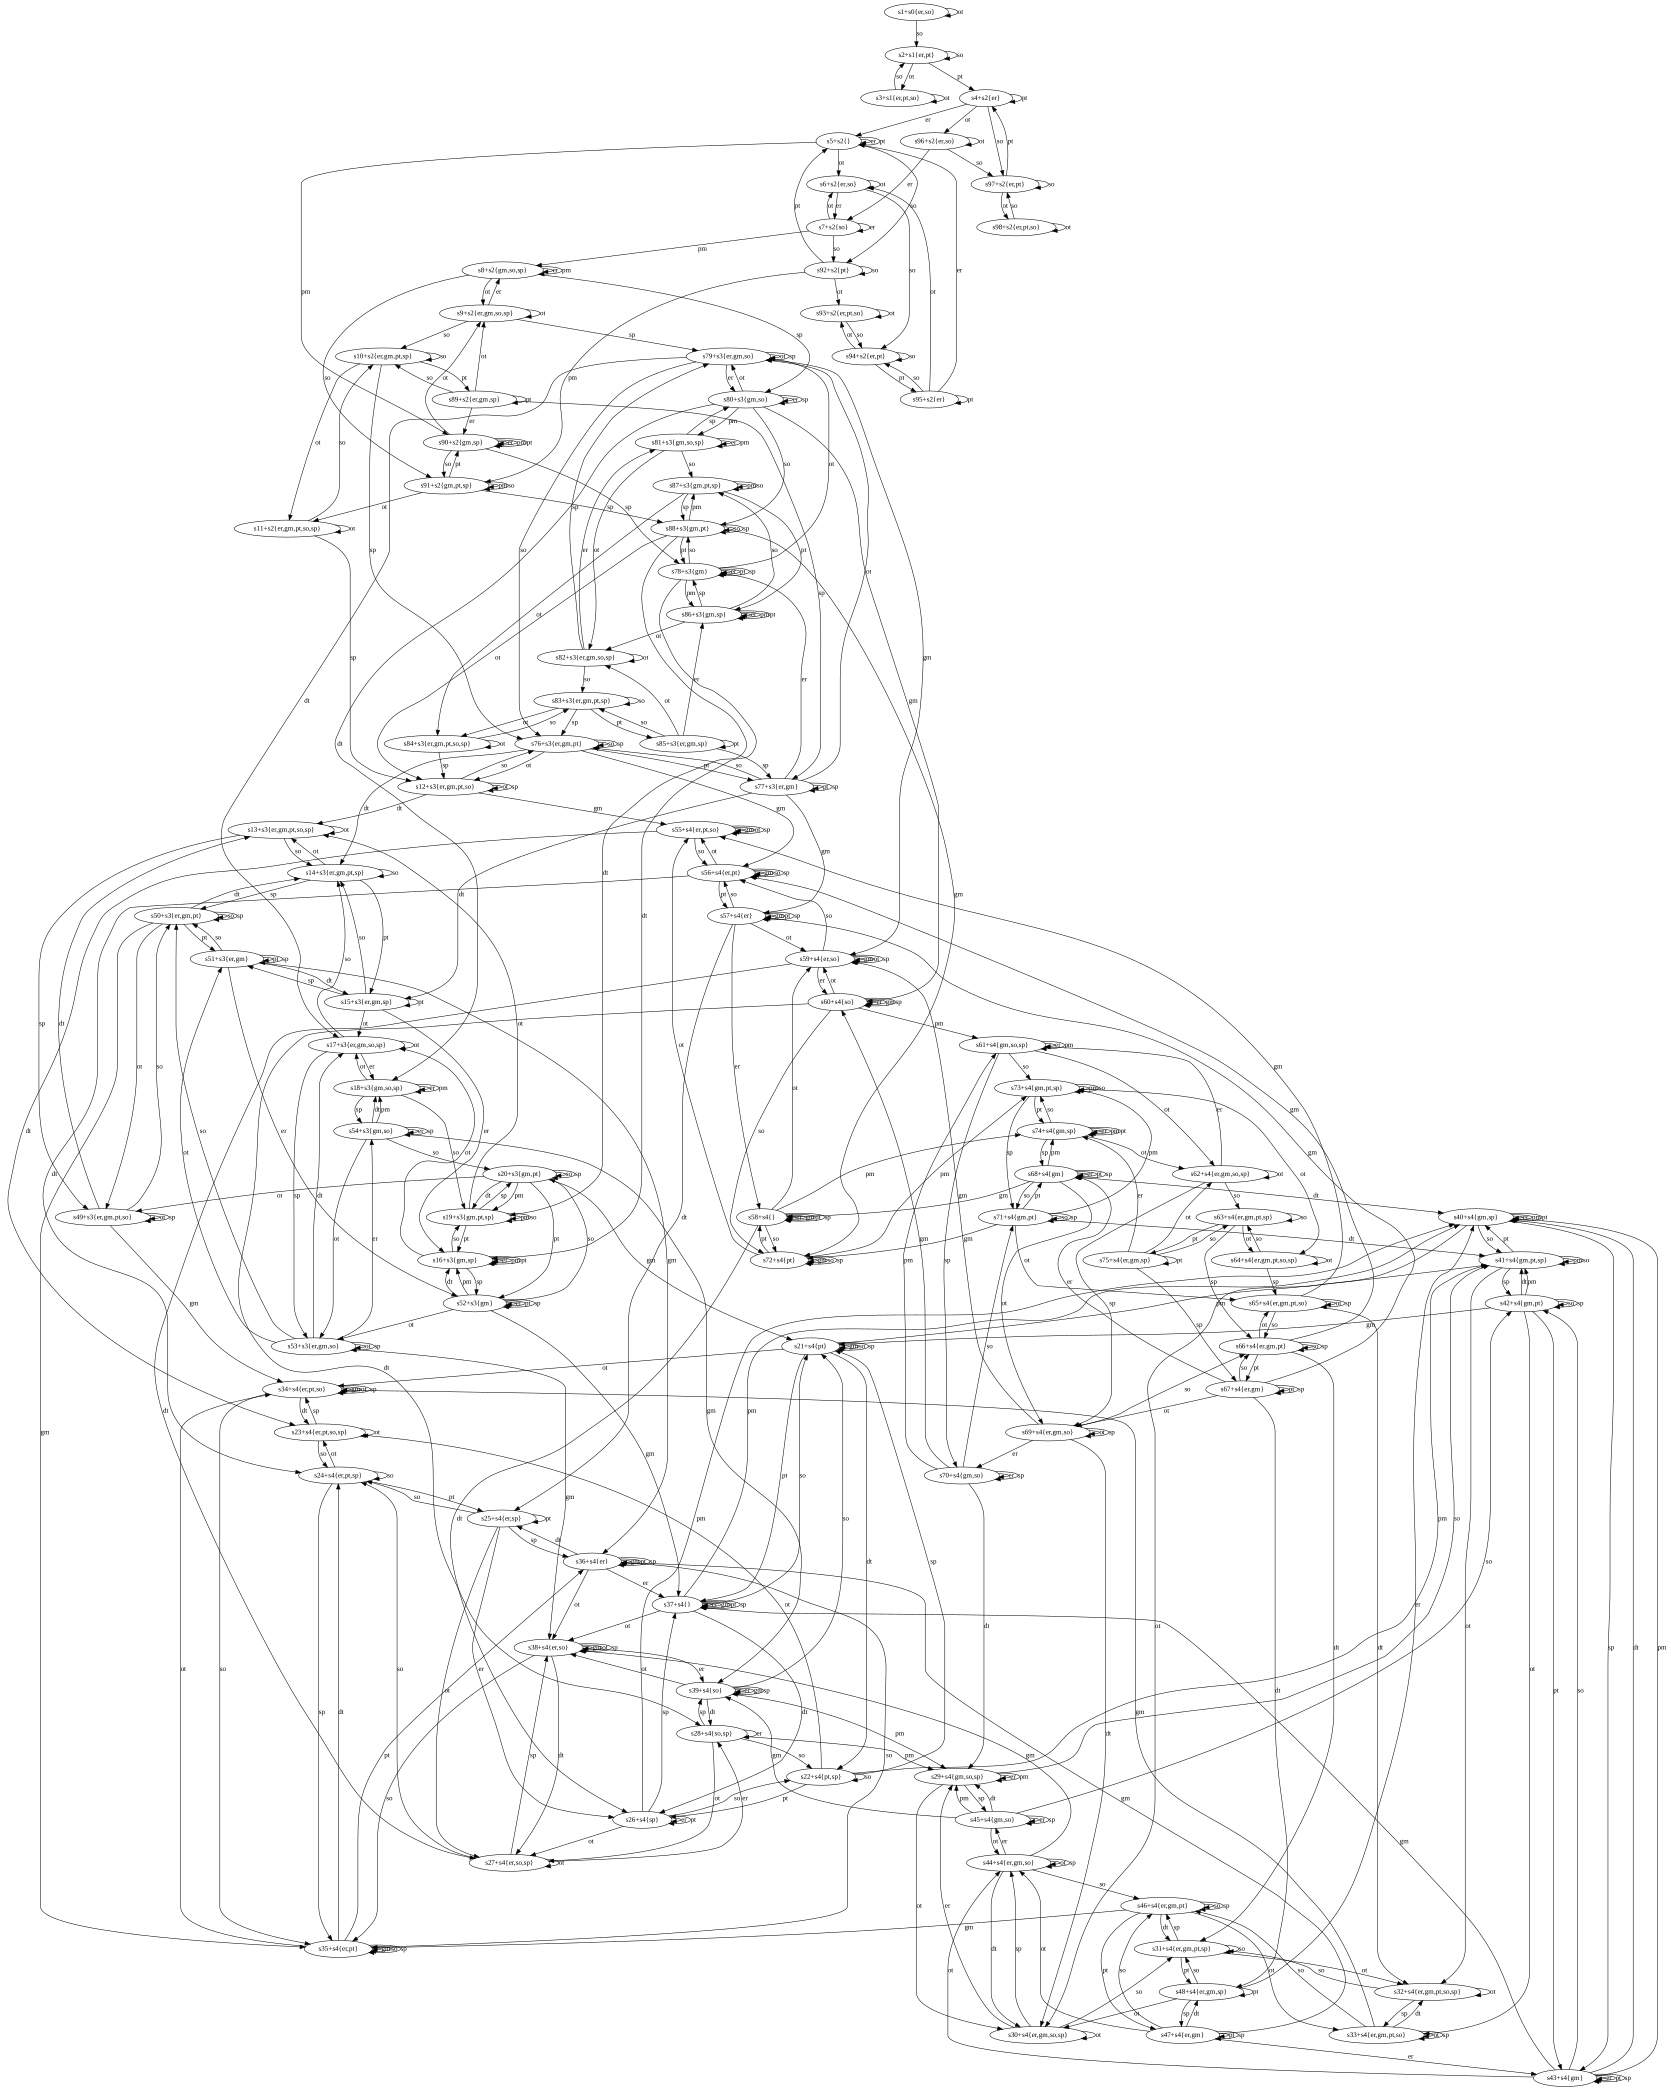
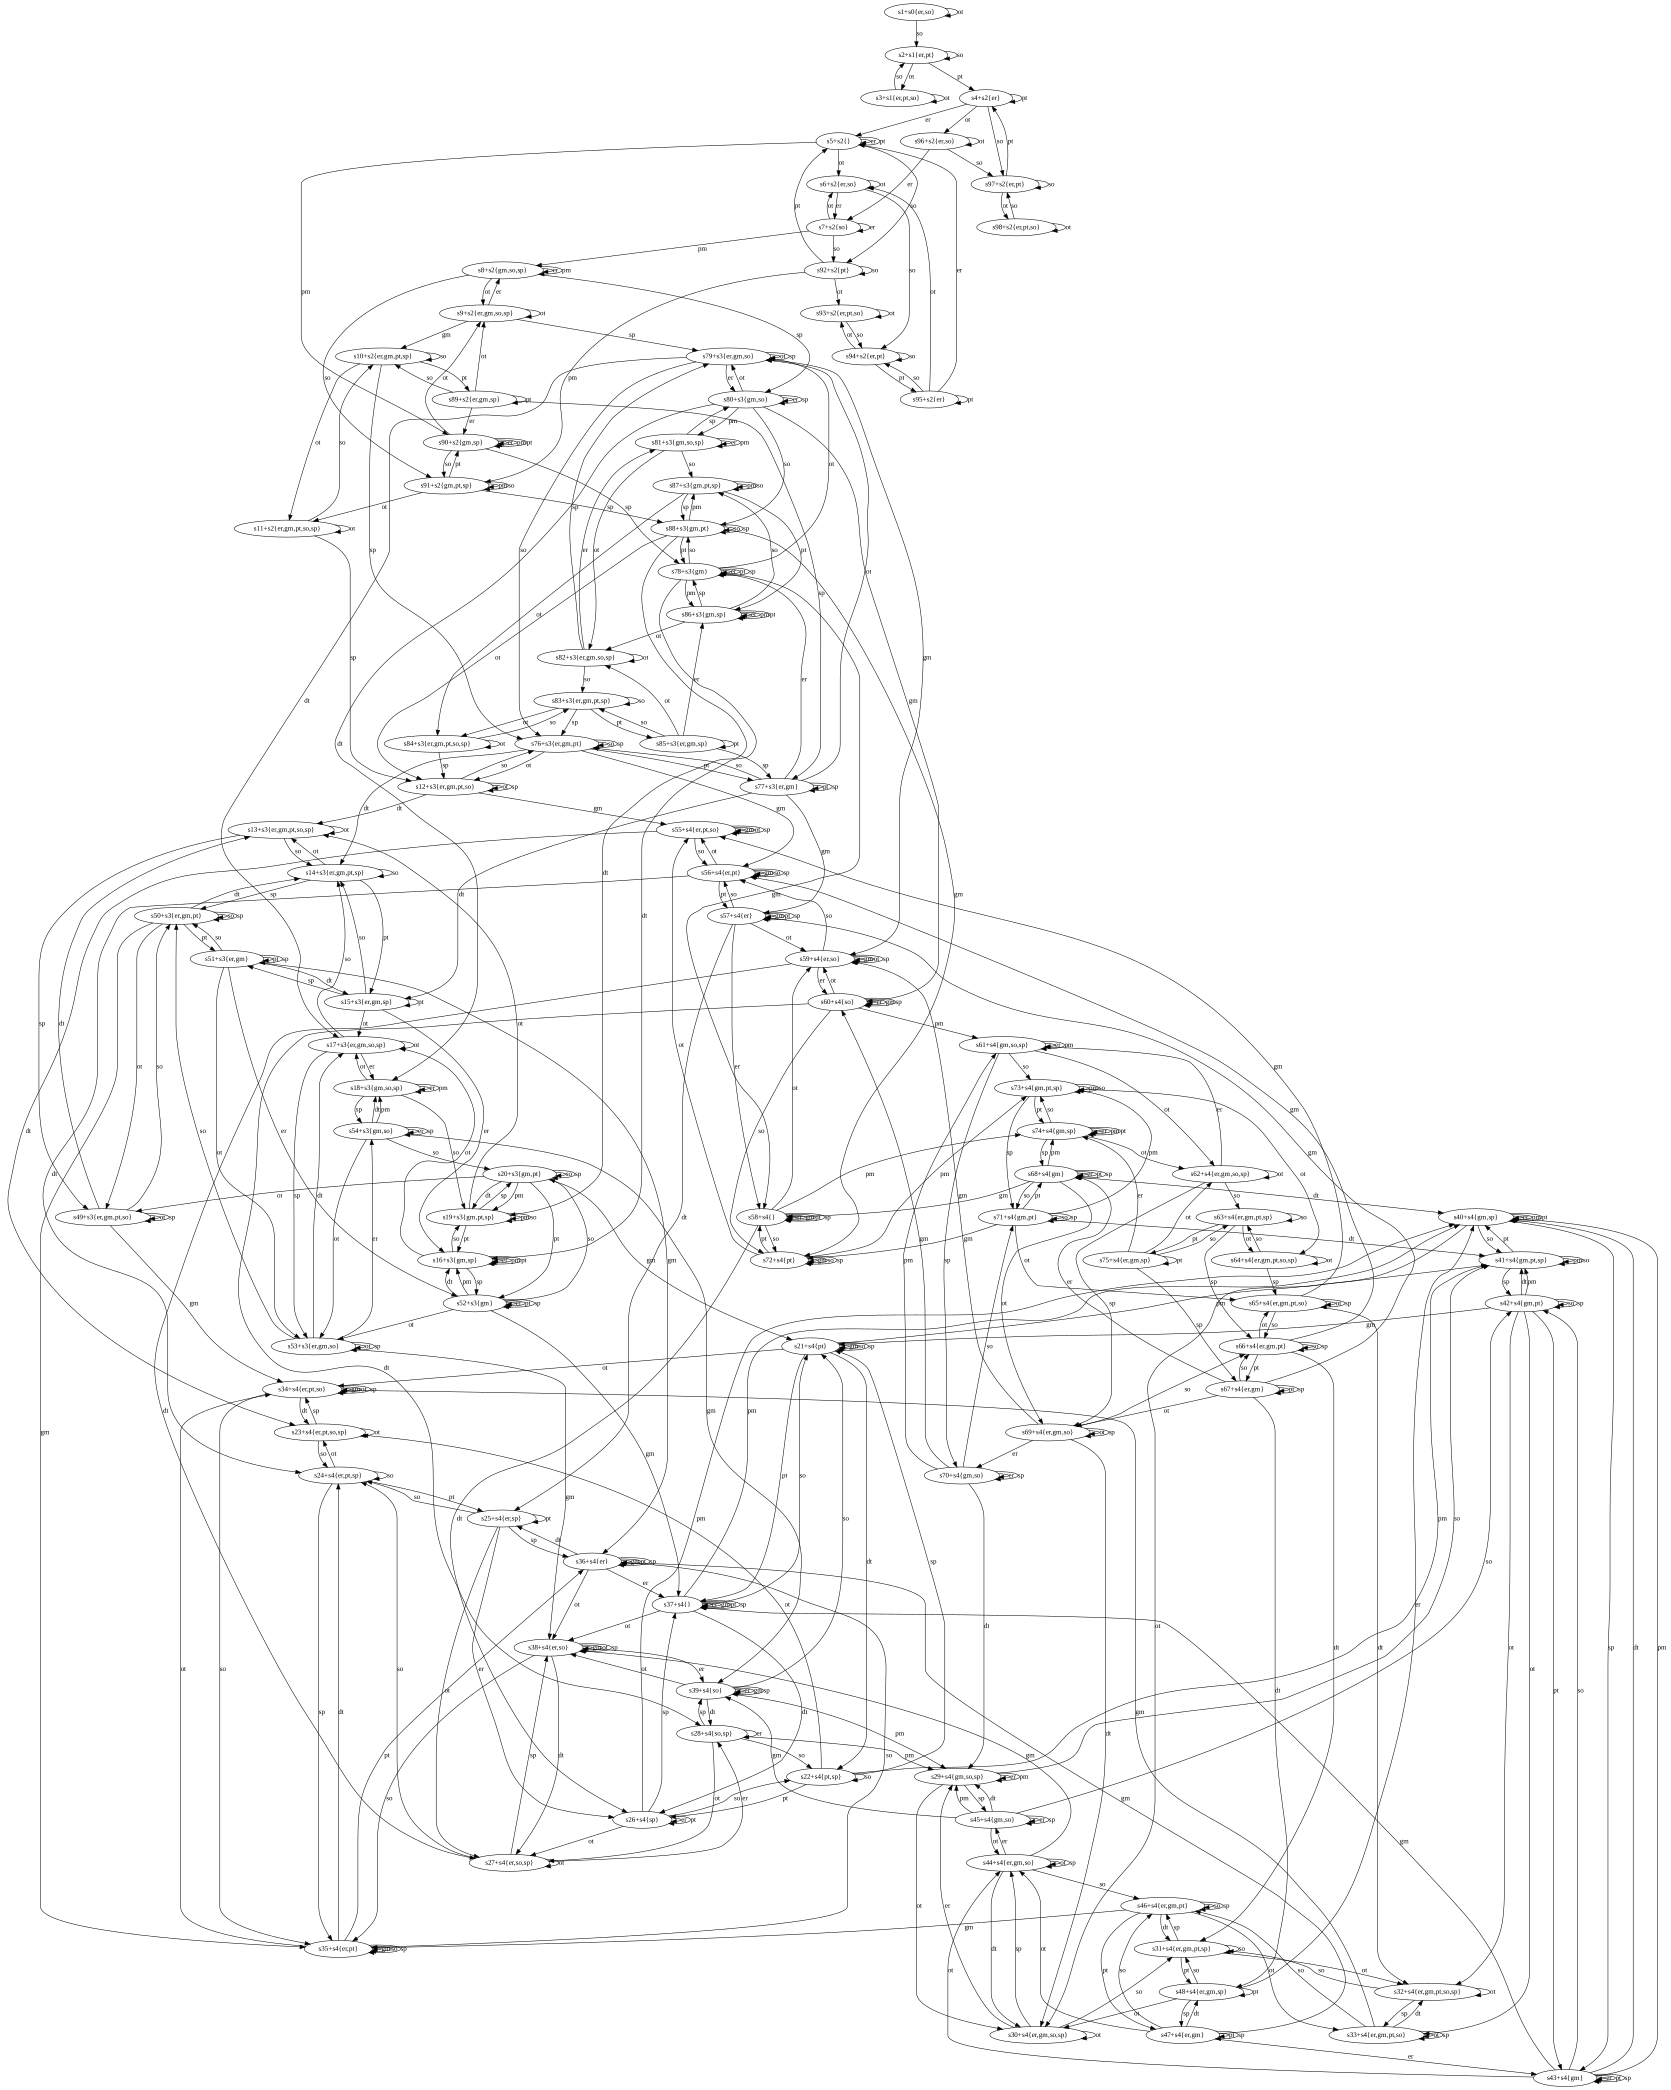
(447, 335) -> (447, 335)
none -> (806, 883)
(185, 1170) -> (217, 1156)
(1465, 1620) -> (1508, 1654)
